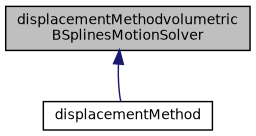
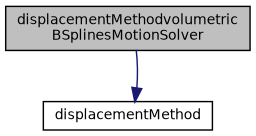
(119, 83) -> (137, 69)
